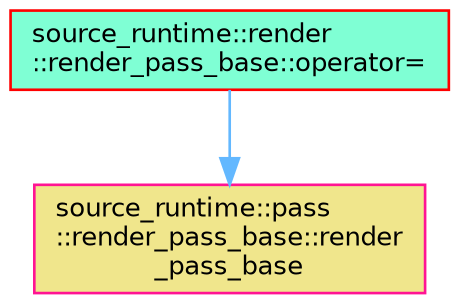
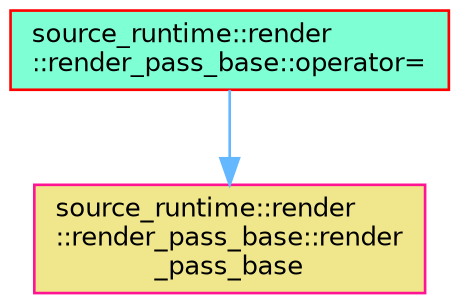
(230, 239) -> (230, 239)
